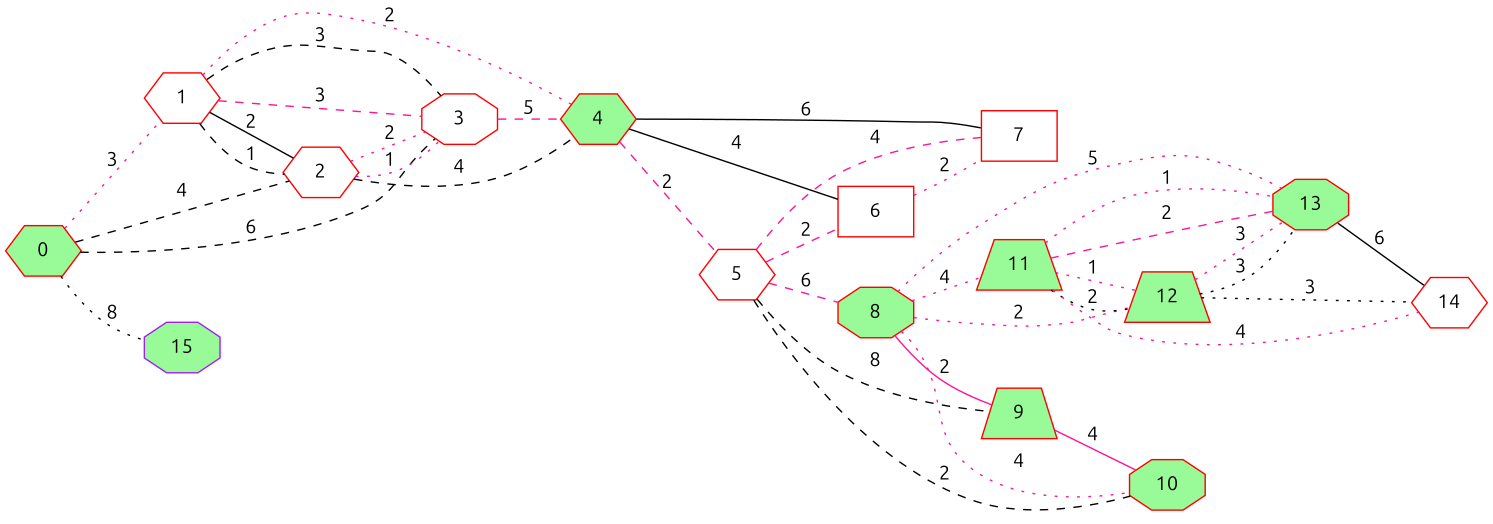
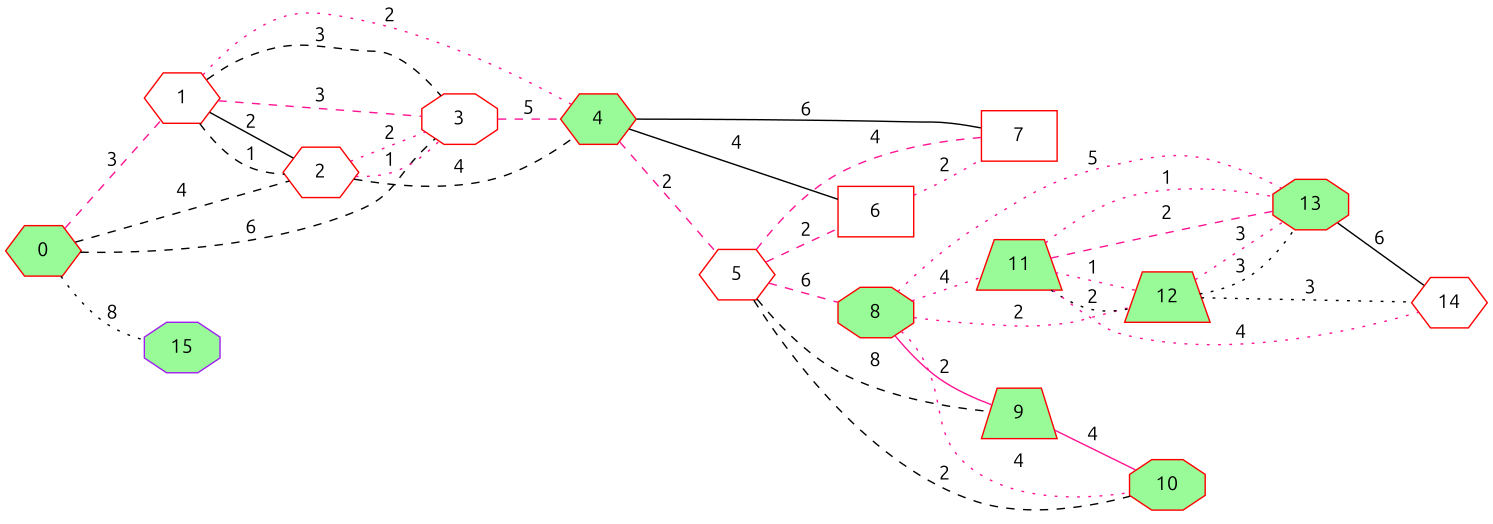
(113, 175) -> (113, 175)
